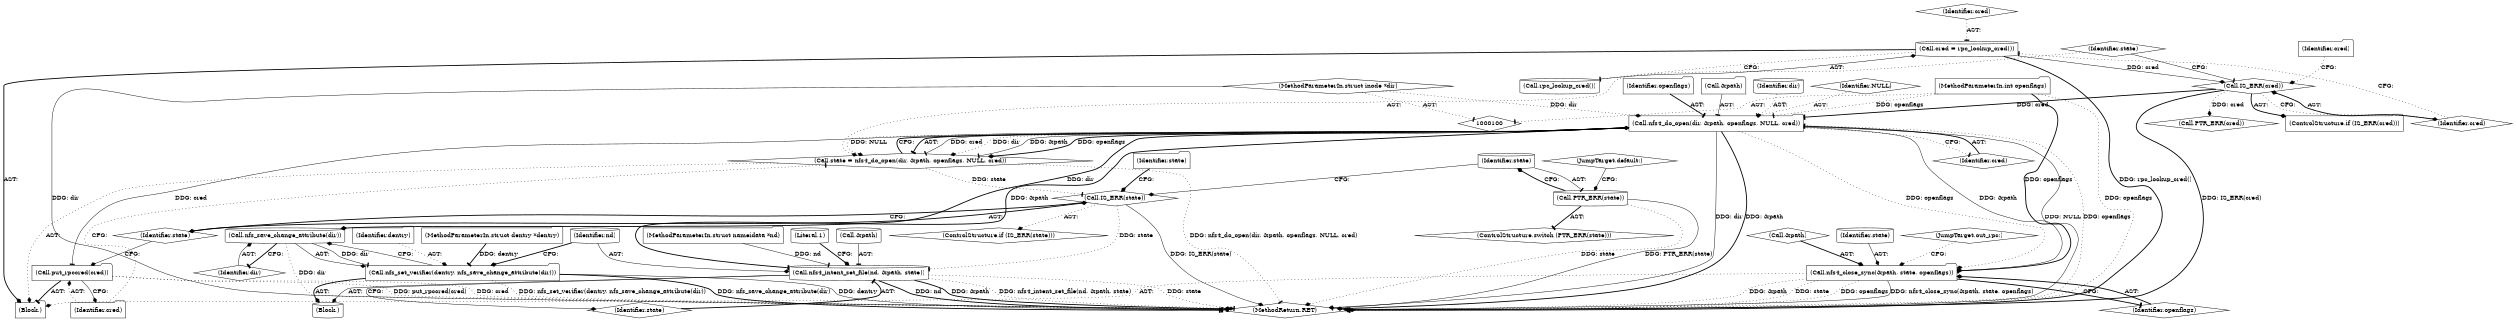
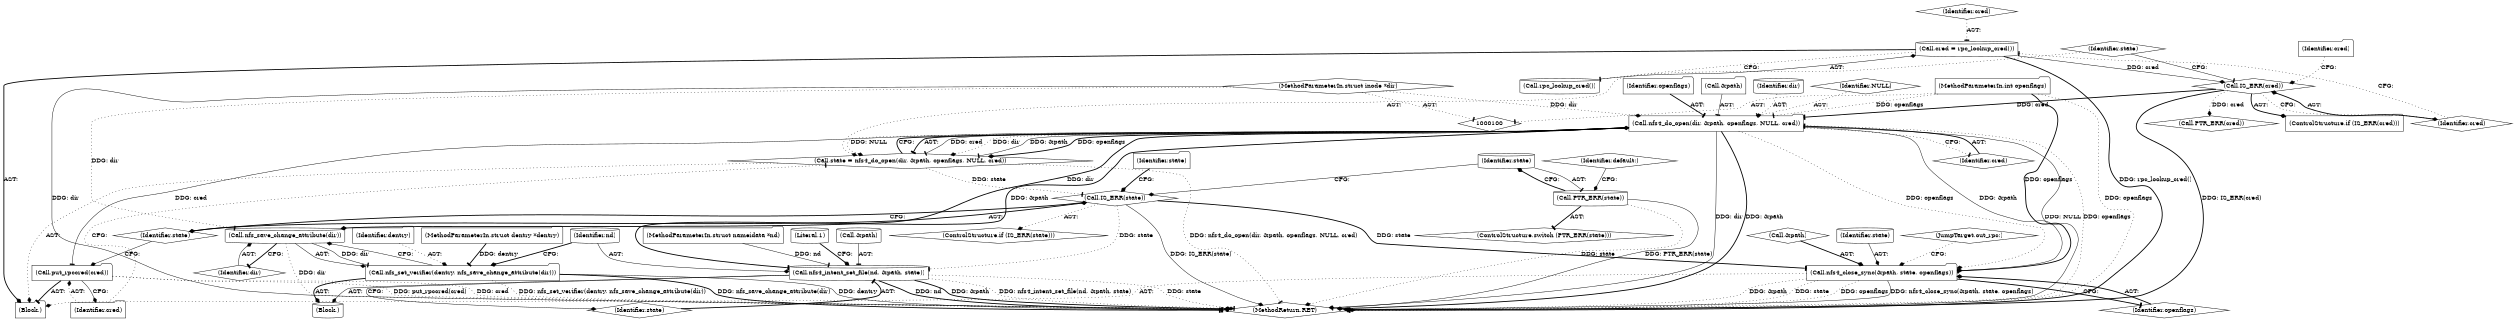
none -> (551, 95)
(1610, 161) -> (1610, 161)
none -> (1477, 250)
